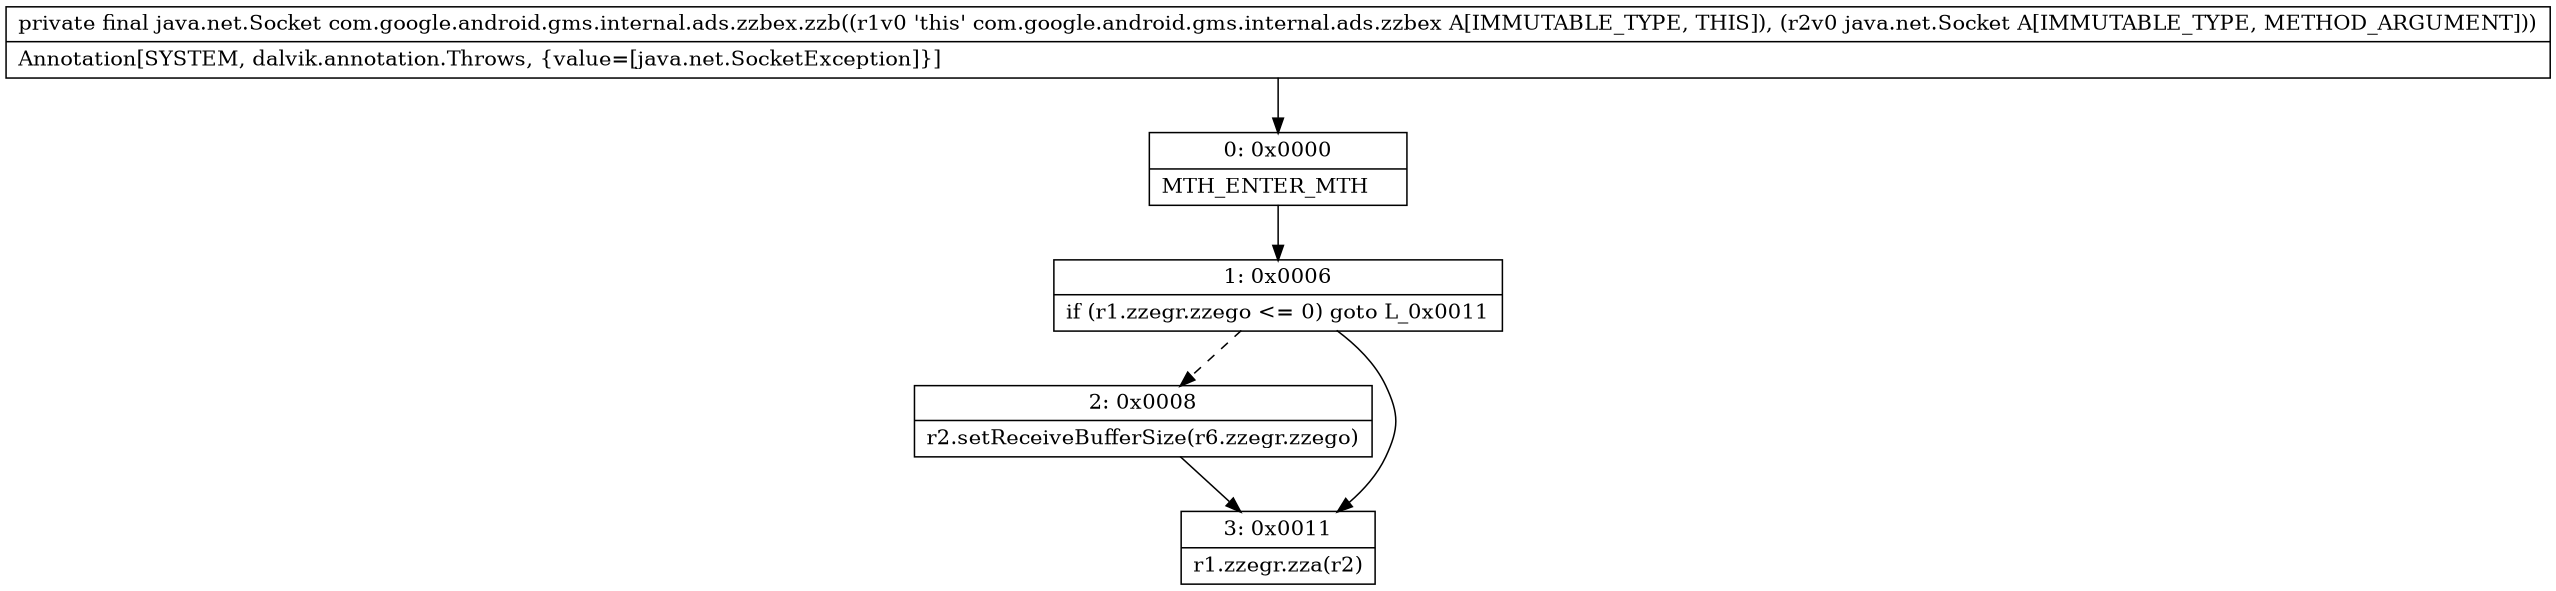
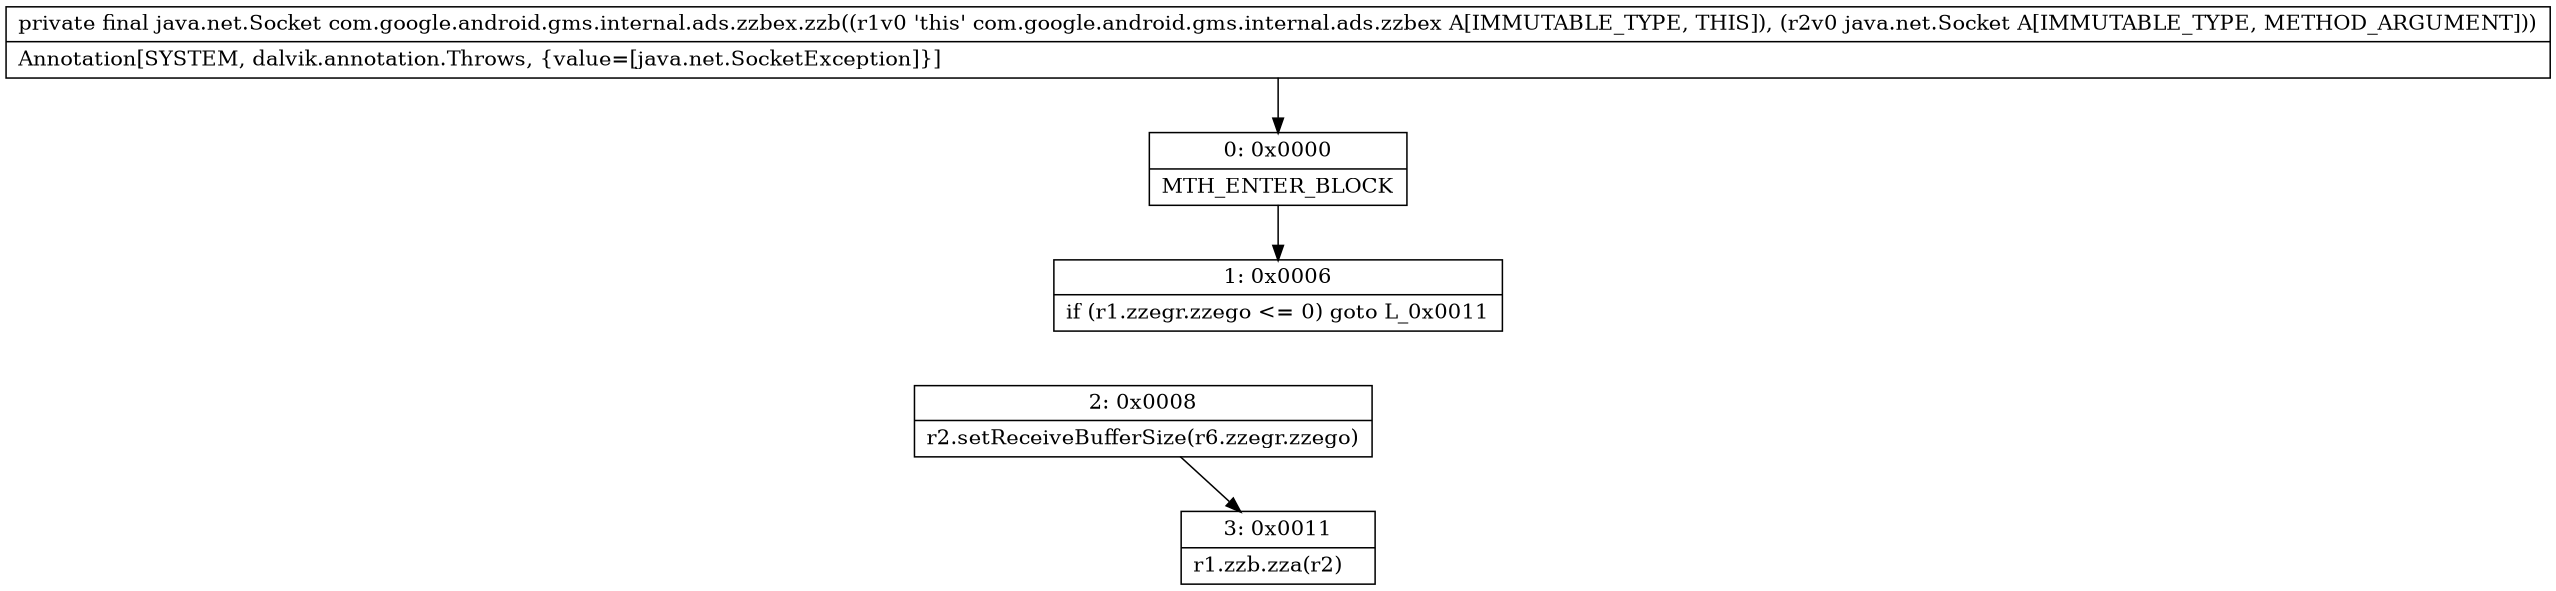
(1265, 186) -> (1278, 186)
(1216, 353) -> none
(1395, 413) -> none
(1278, 565) -> (1268, 565)
